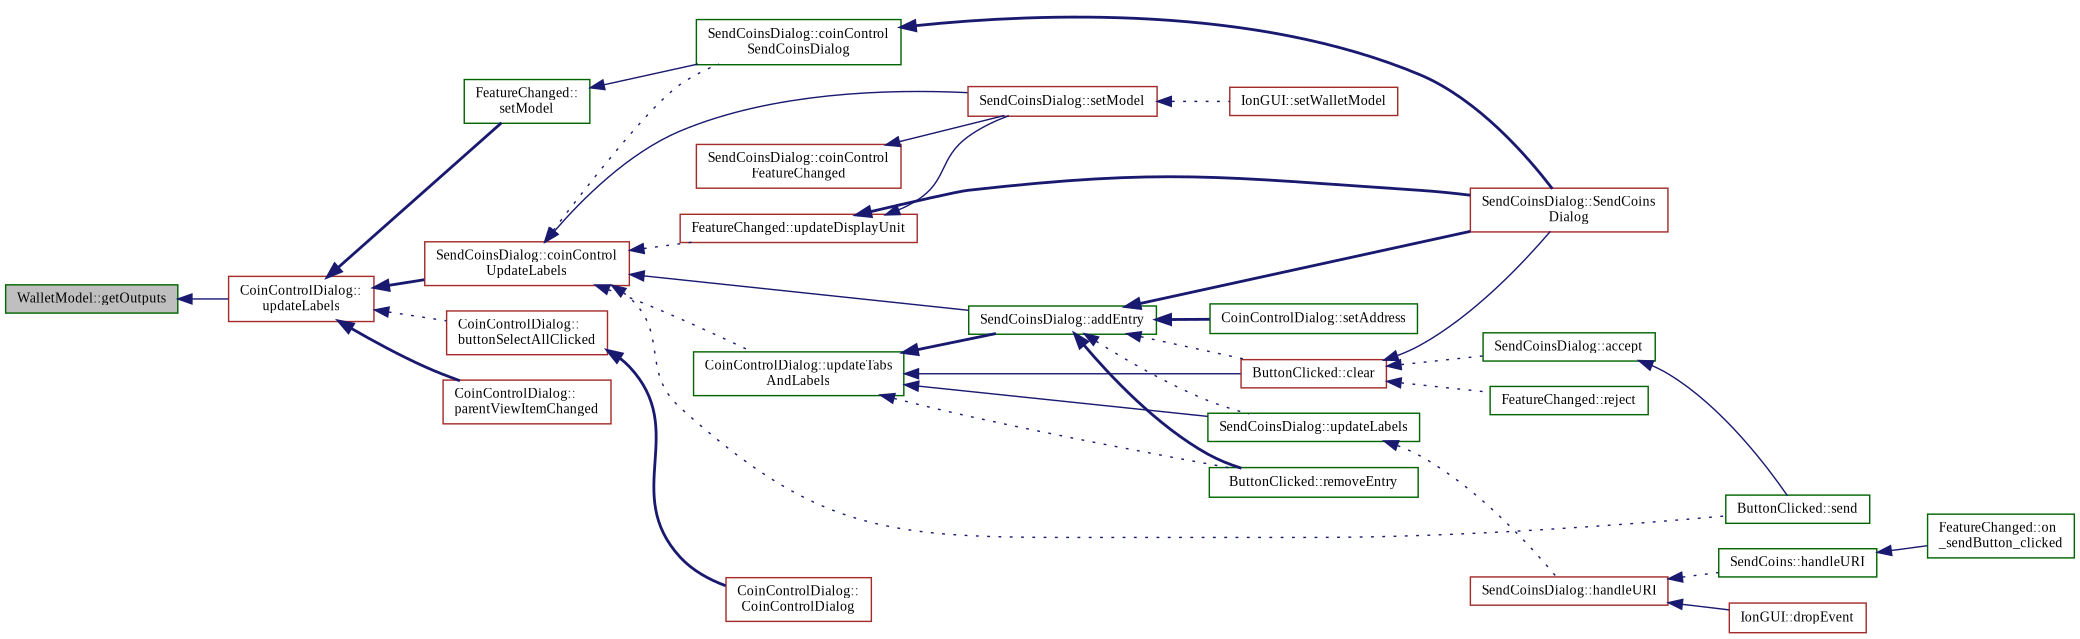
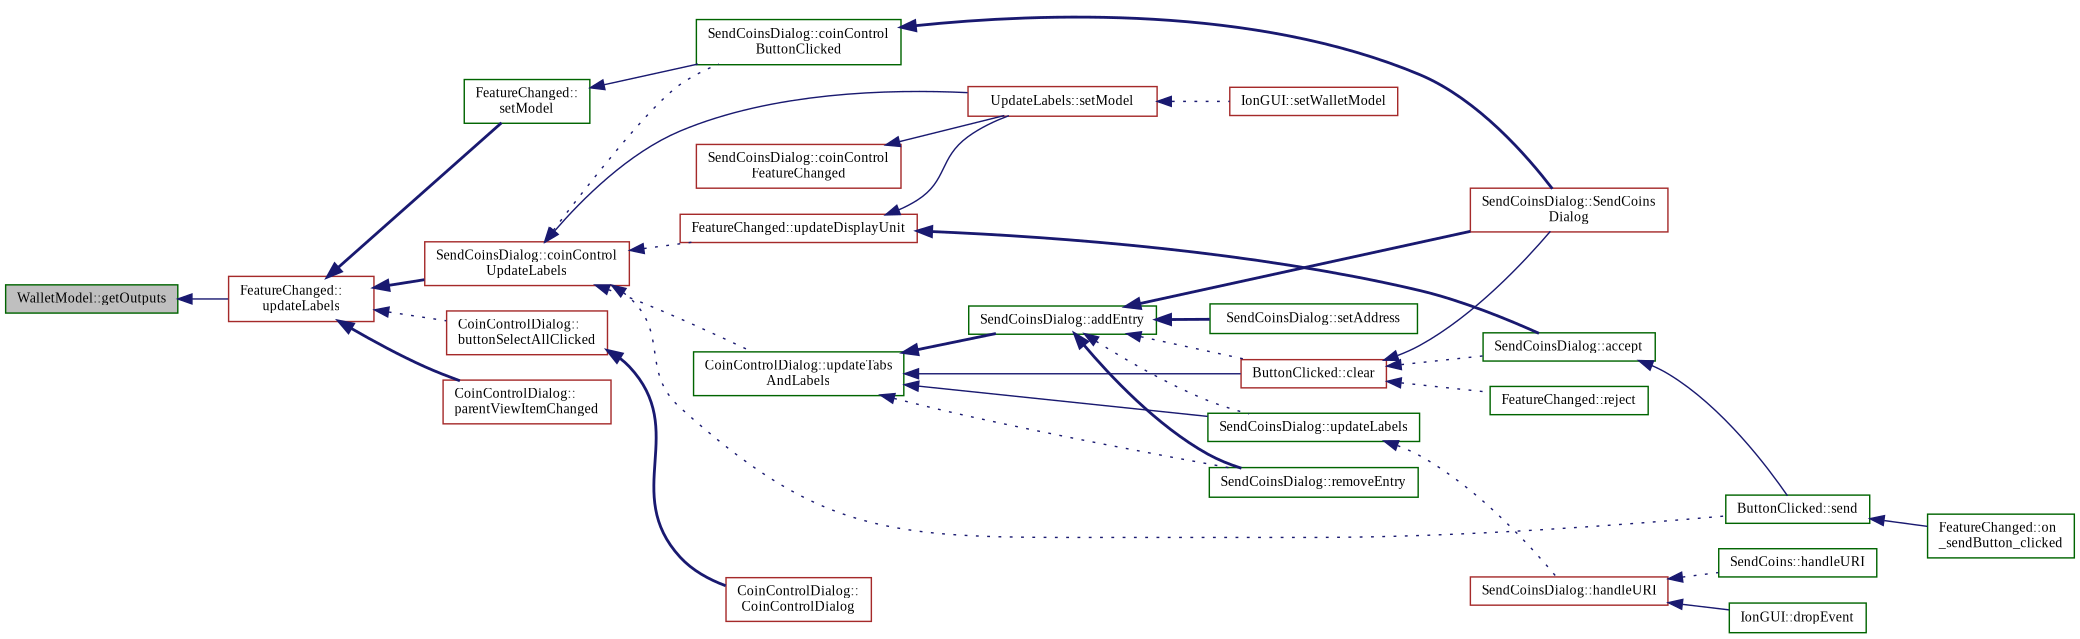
(799, 42) -> (799, 42)
(1063, 101) -> (1063, 101)
(1169, 177) -> (1240, 258)
(806, 293) -> none
(301, 299) -> (301, 299)
(1314, 319) -> (1314, 319)
(1314, 482) -> (1314, 482)
(1909, 548) -> (1906, 523)
(1798, 618) -> (1798, 618)
